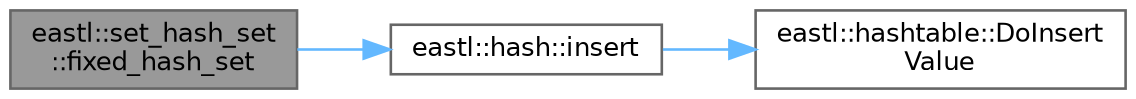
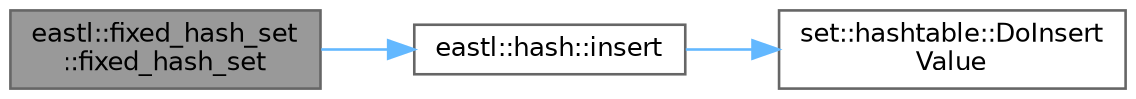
(154, 50) -> (165, 50)
(941, 50) -> (952, 50)
